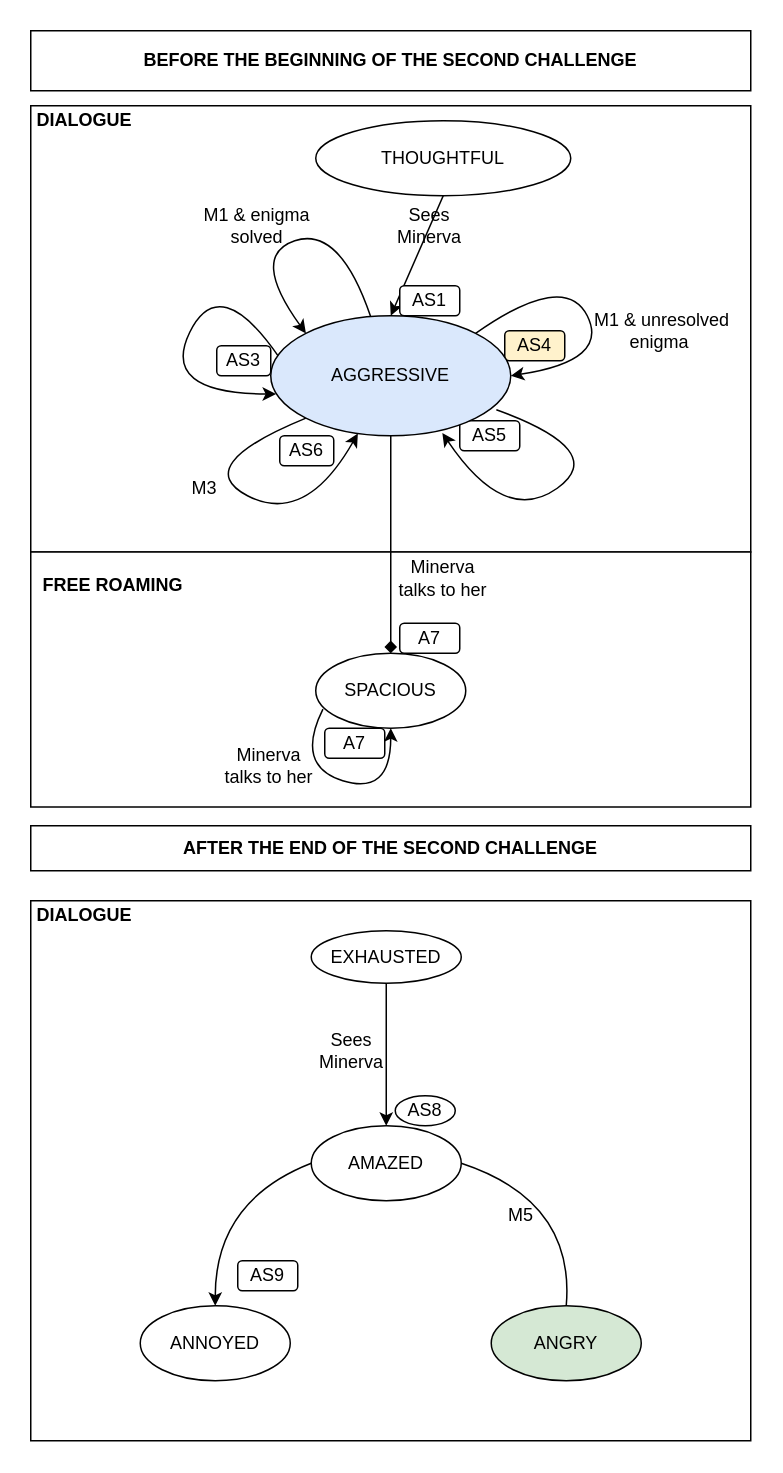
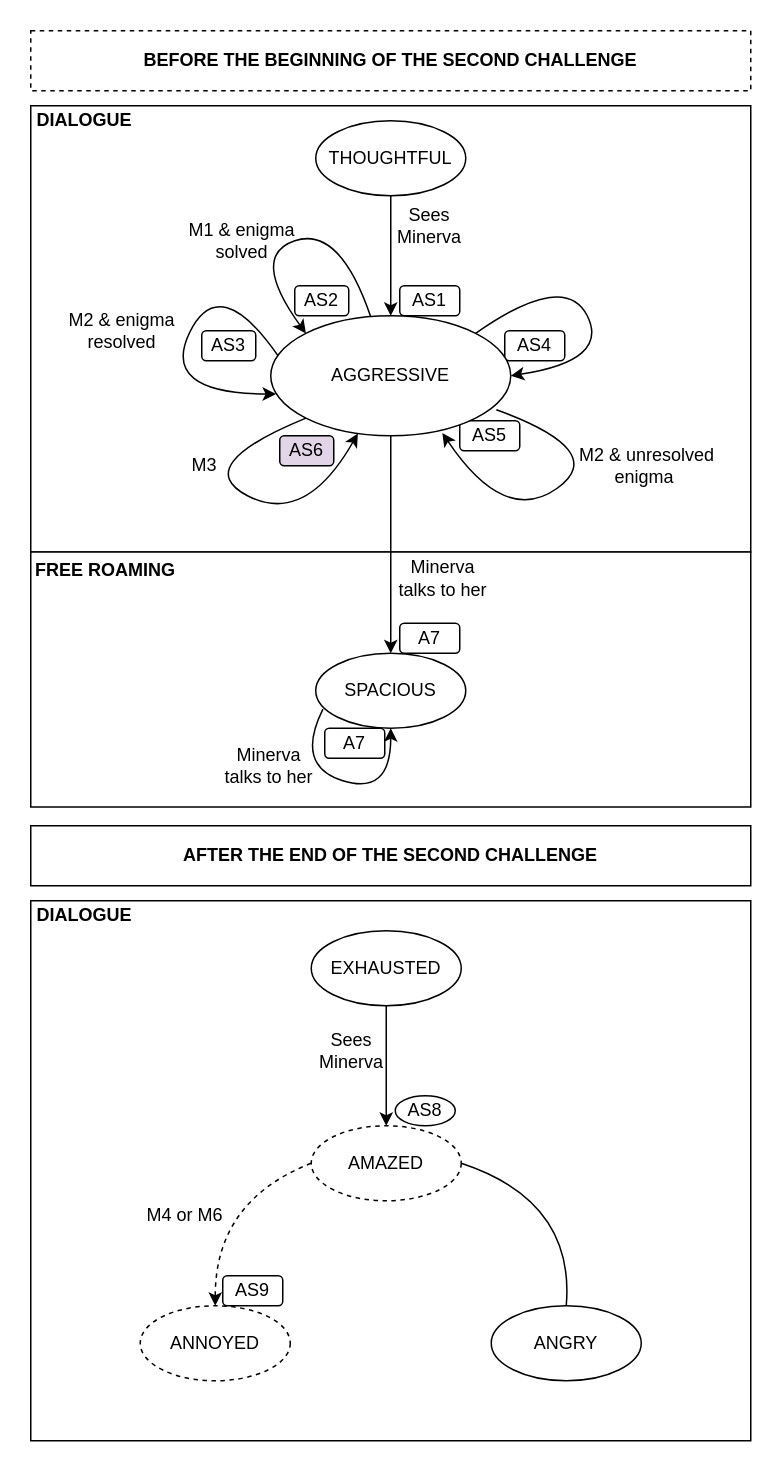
(391, 61) -> (391, 61)
(443, 158) -> (391, 158)
(257, 226) -> (242, 241)
none -> (322, 301)
none -> (122, 331)
(662, 331) -> none
(535, 346) -> (535, 346)
(244, 361) -> (229, 346)
(391, 376) -> (391, 376)
(307, 451) -> (307, 451)
none -> (647, 466)
(205, 488) -> (205, 466)
(113, 586) -> (106, 571)
(391, 641) -> (391, 642)
(391, 848) -> (391, 856)
(386, 957) -> (386, 968)
(386, 1163) -> (386, 1163)
(242, 1212) -> (242, 1212)
none -> (185, 1216)
(521, 1216) -> none
(268, 1276) -> (253, 1291)
(215, 1343) -> (215, 1343)
(566, 1343) -> (566, 1343)
